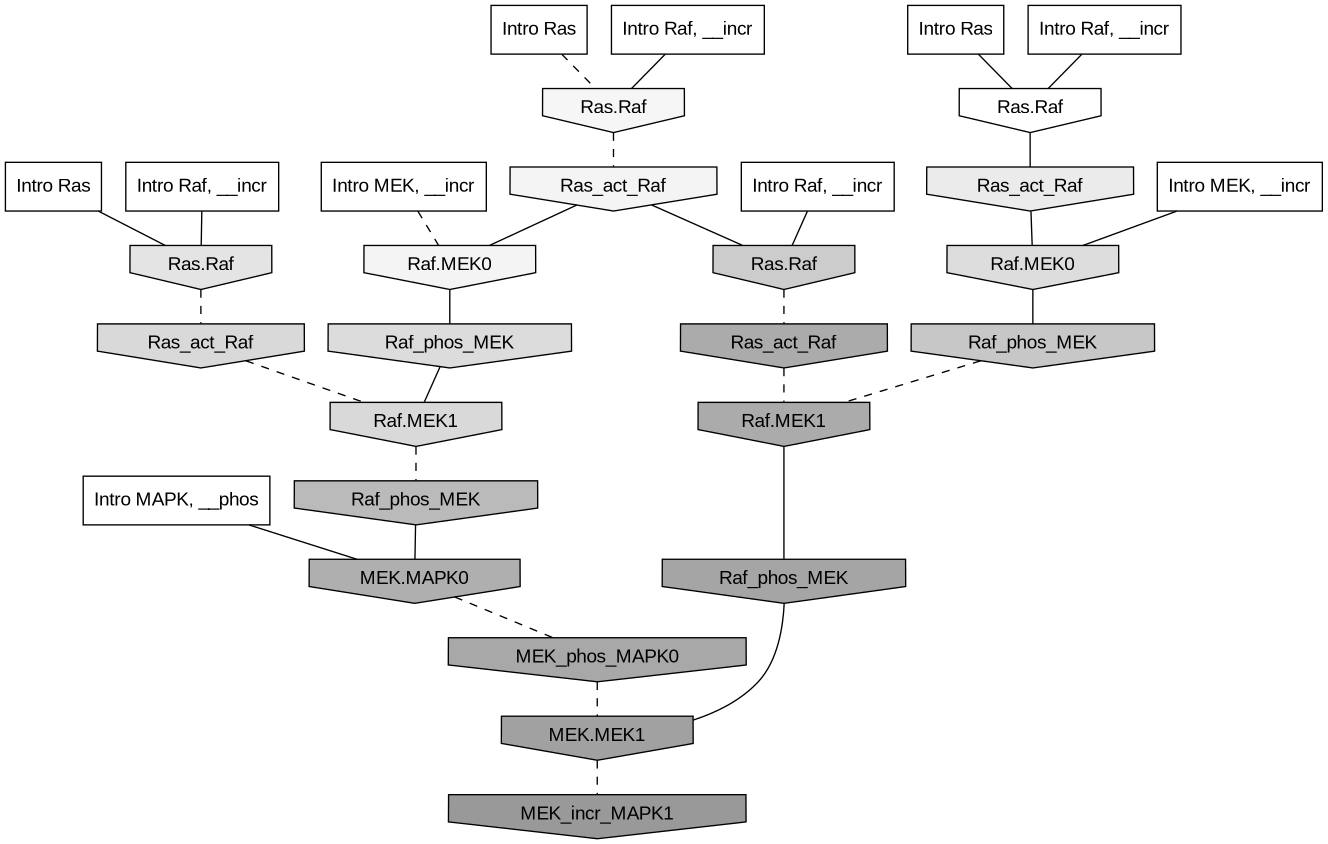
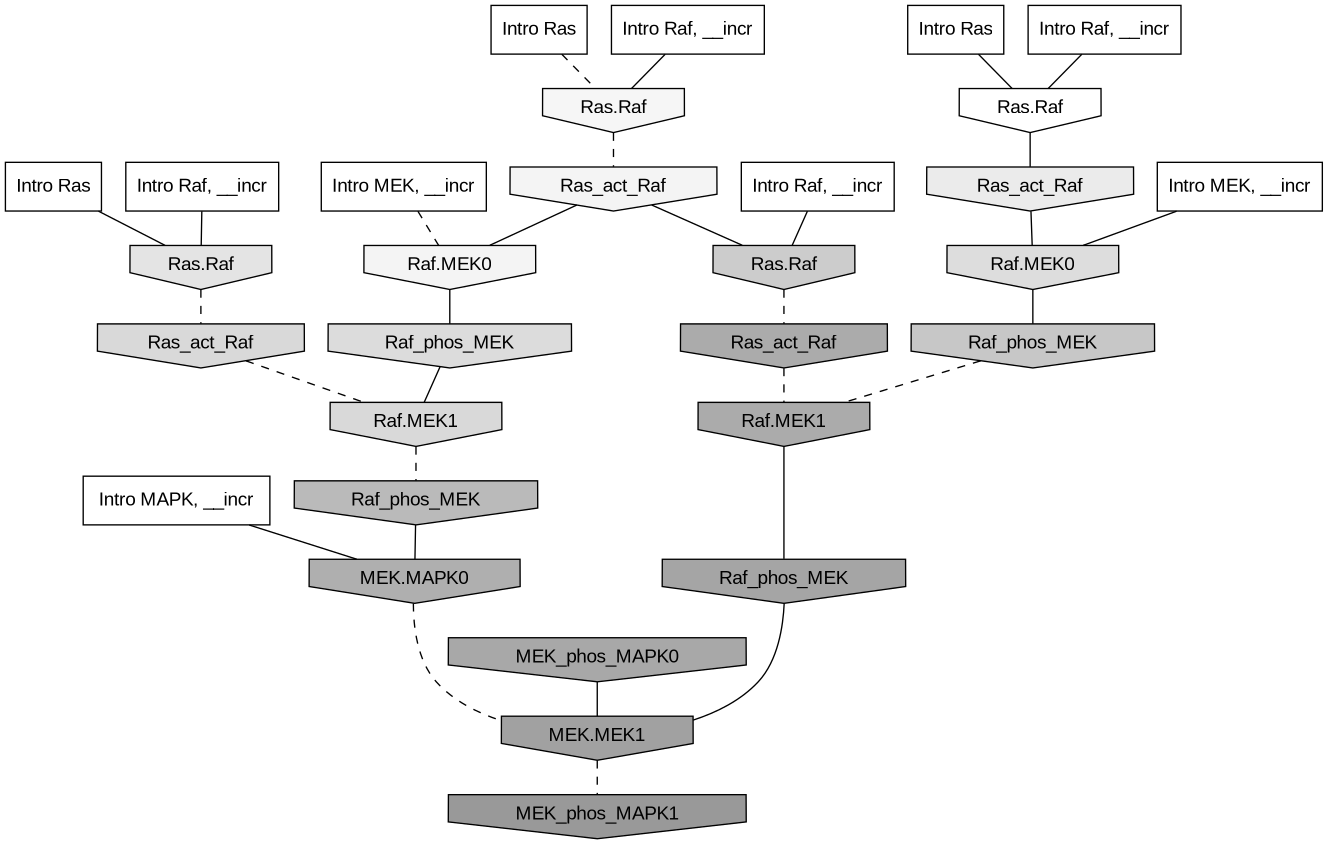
(177, 501) -> (177, 501)
(504, 617) -> (434, 679)
(597, 699) -> (597, 699)
(597, 814) -> (597, 814)
